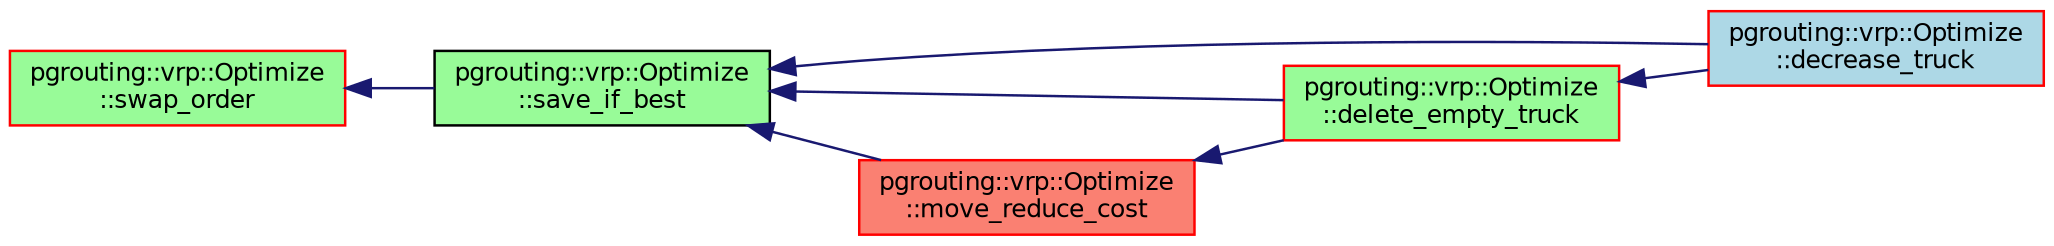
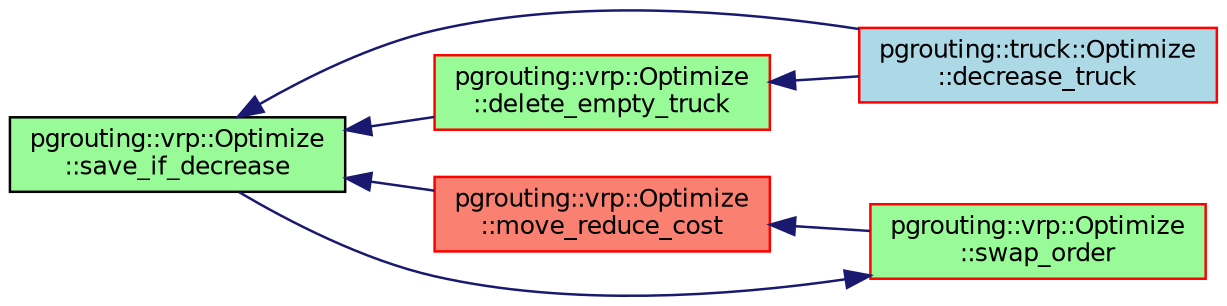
(1876, 48) -> (1038, 65)
(602, 88) -> (178, 155)
(1252, 147) -> (832, 229)
